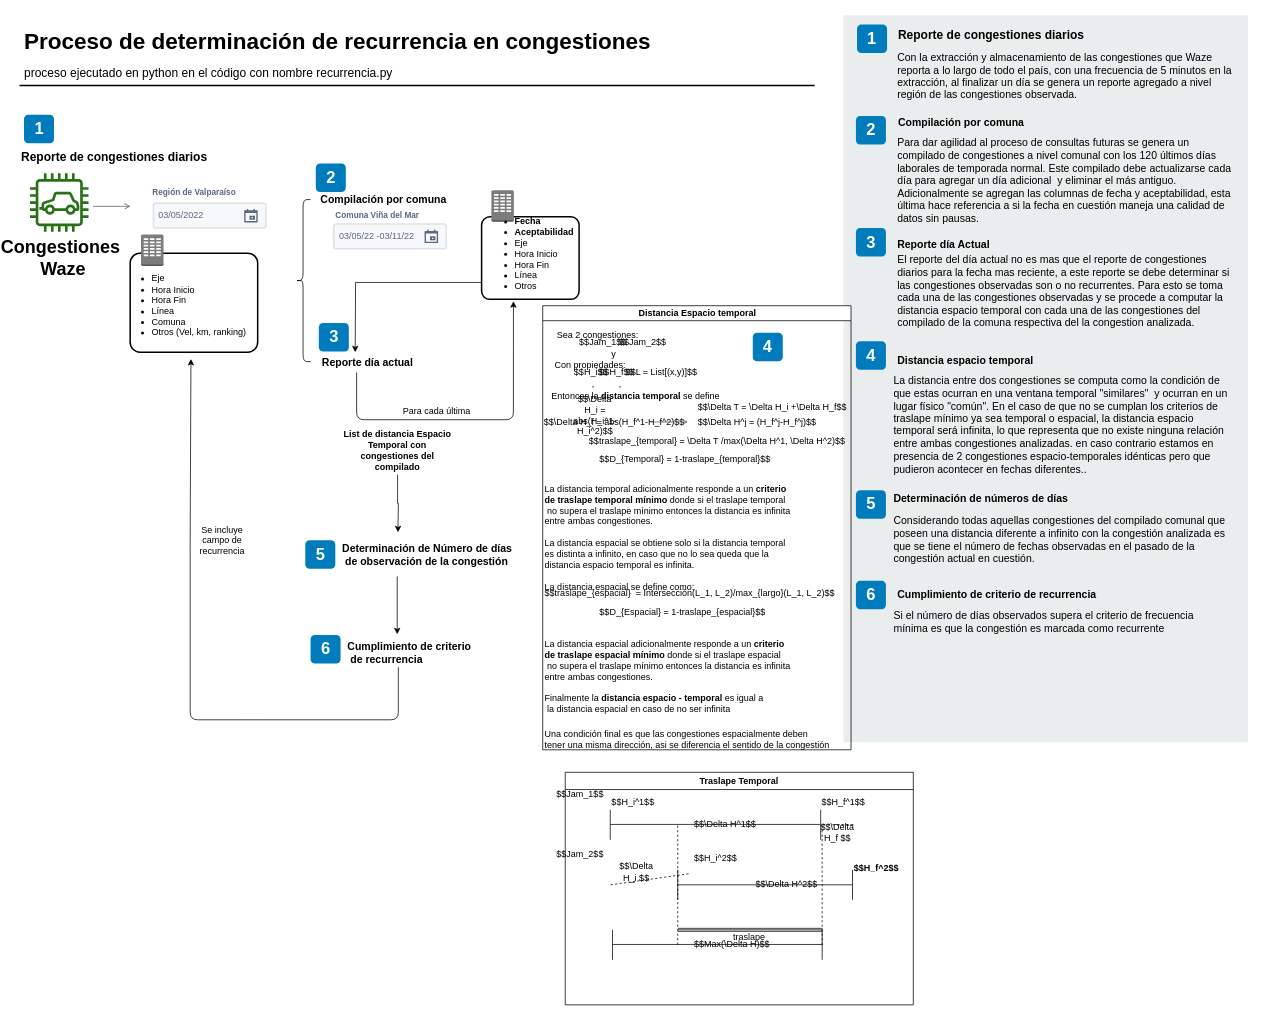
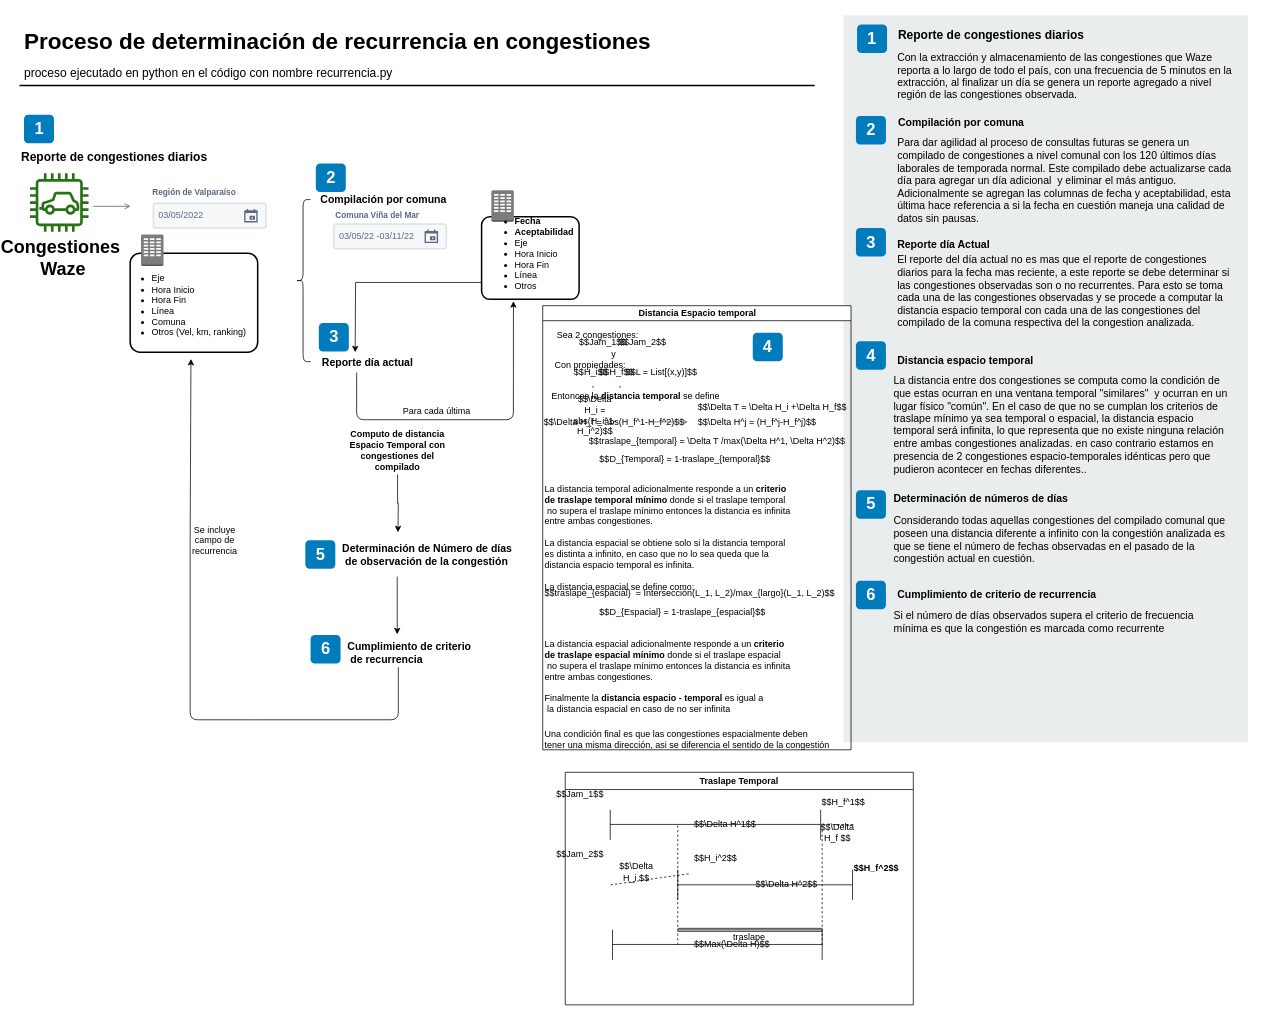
(398, 450) -> (398, 450)
(222, 540) -> (215, 540)
(636, 806) -> none
